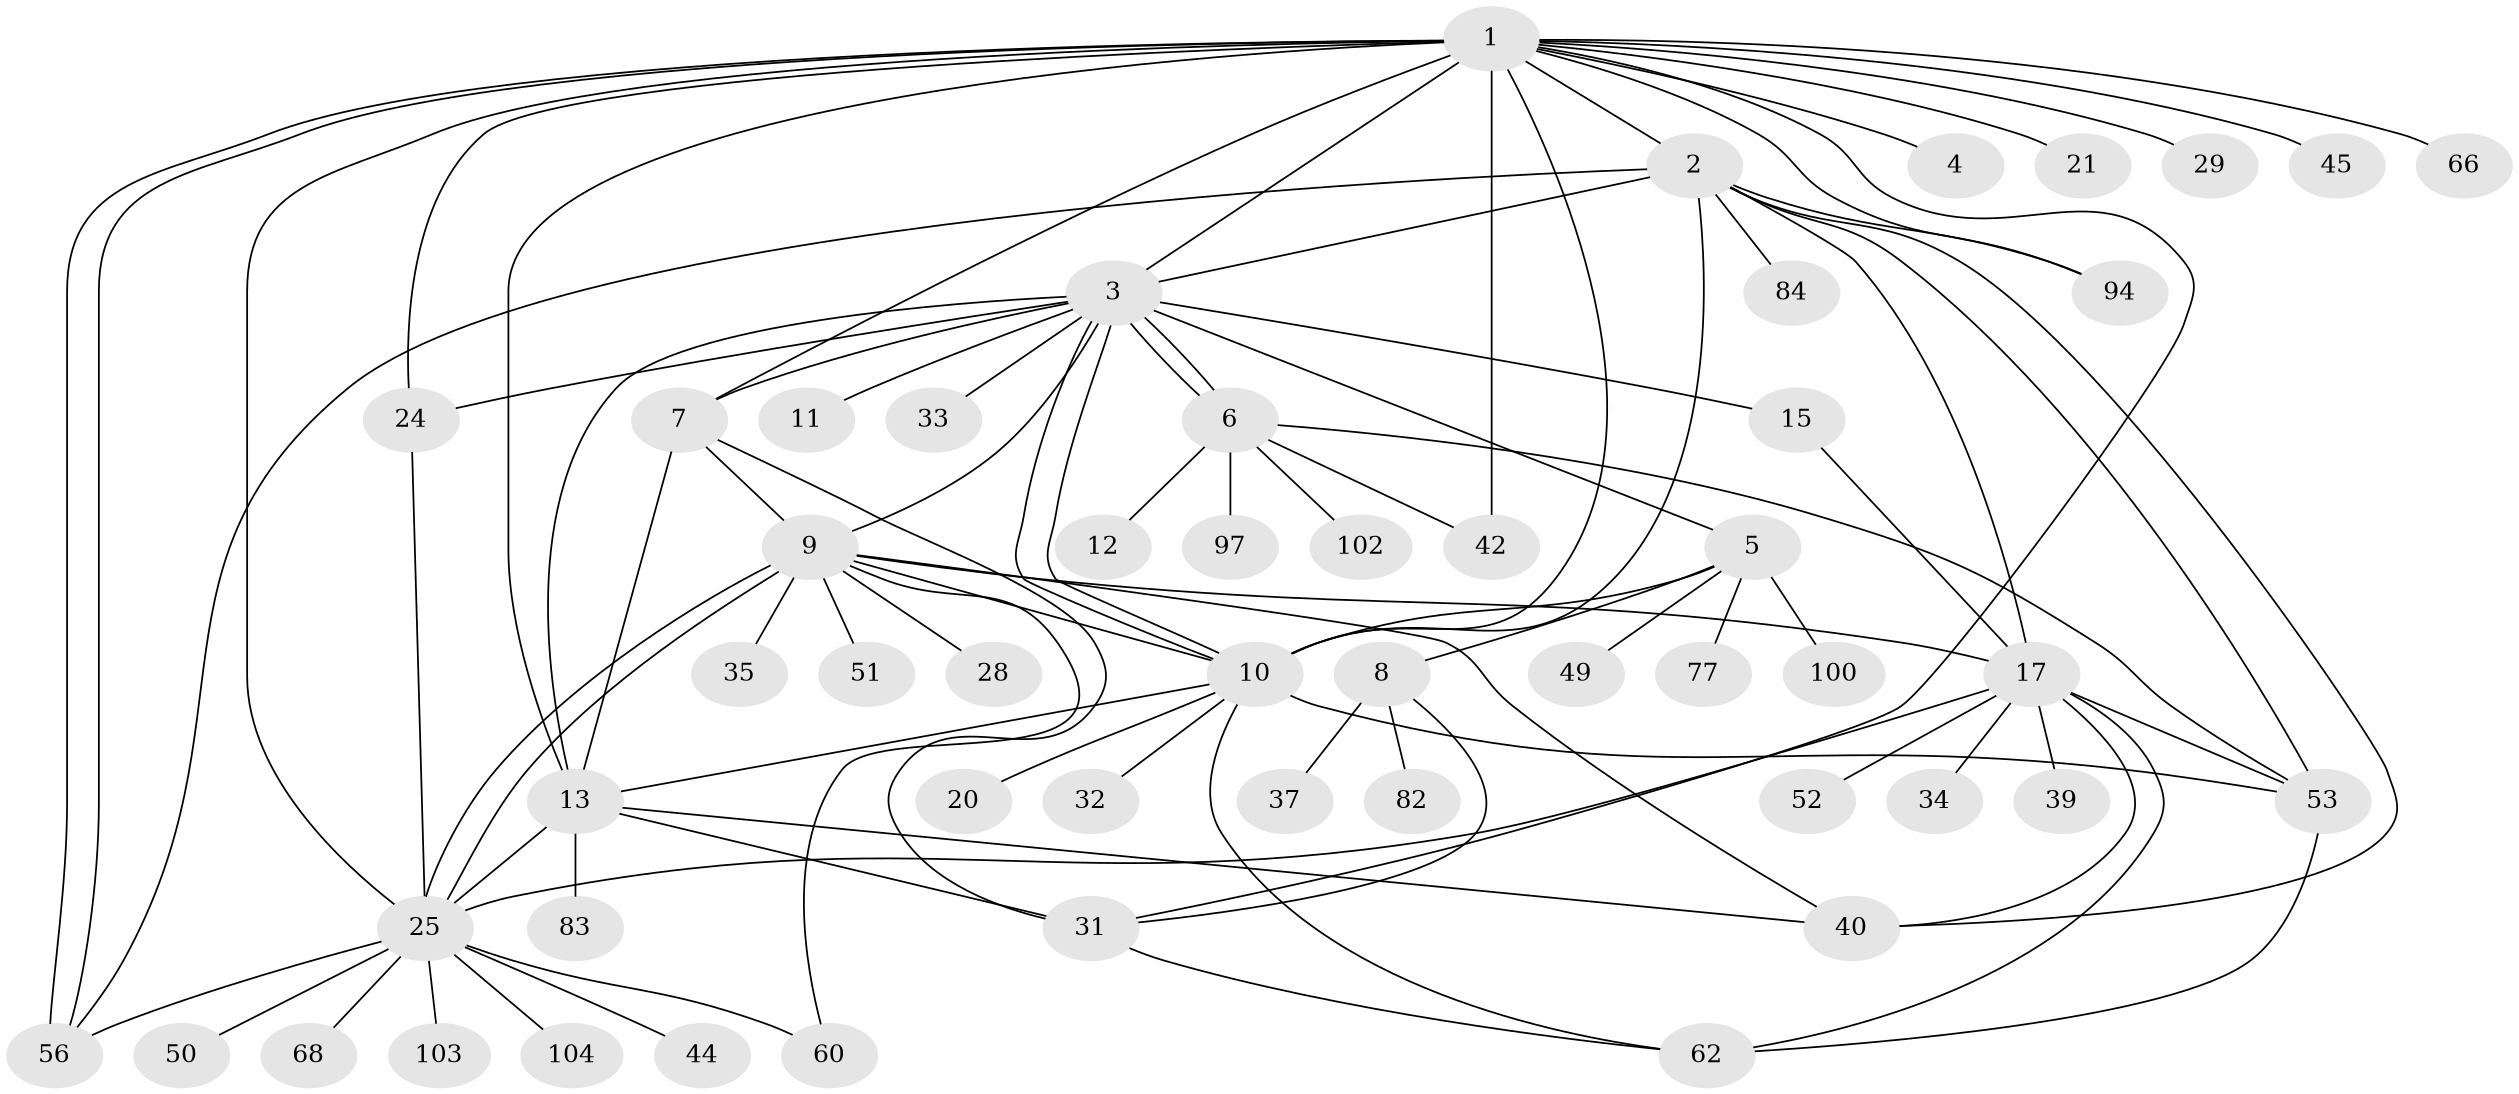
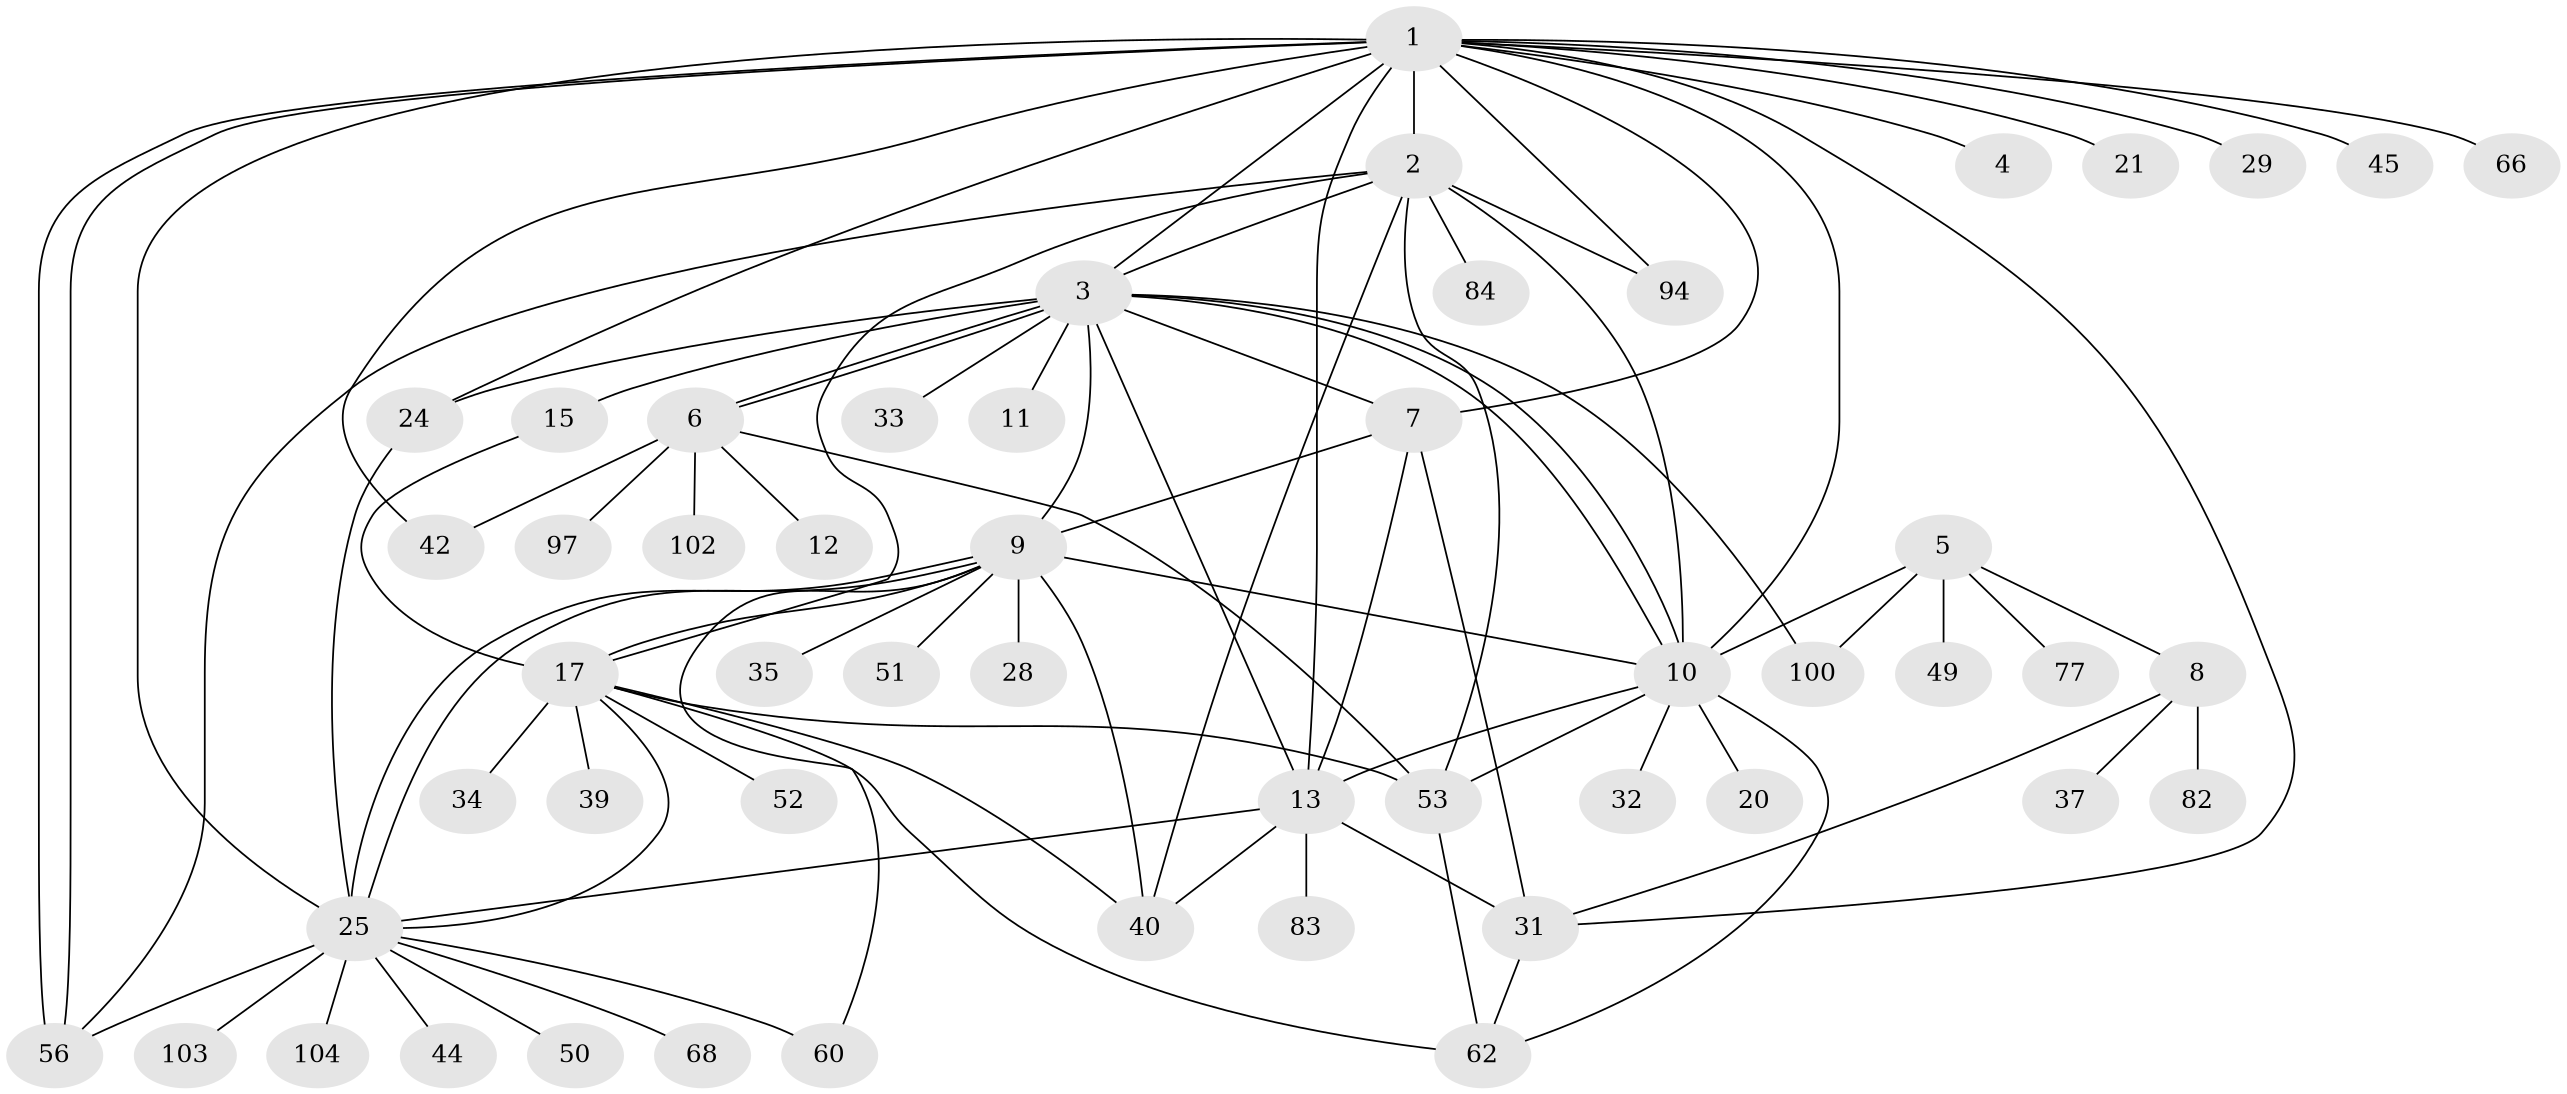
(1433, 420) -> (1517, 371)
